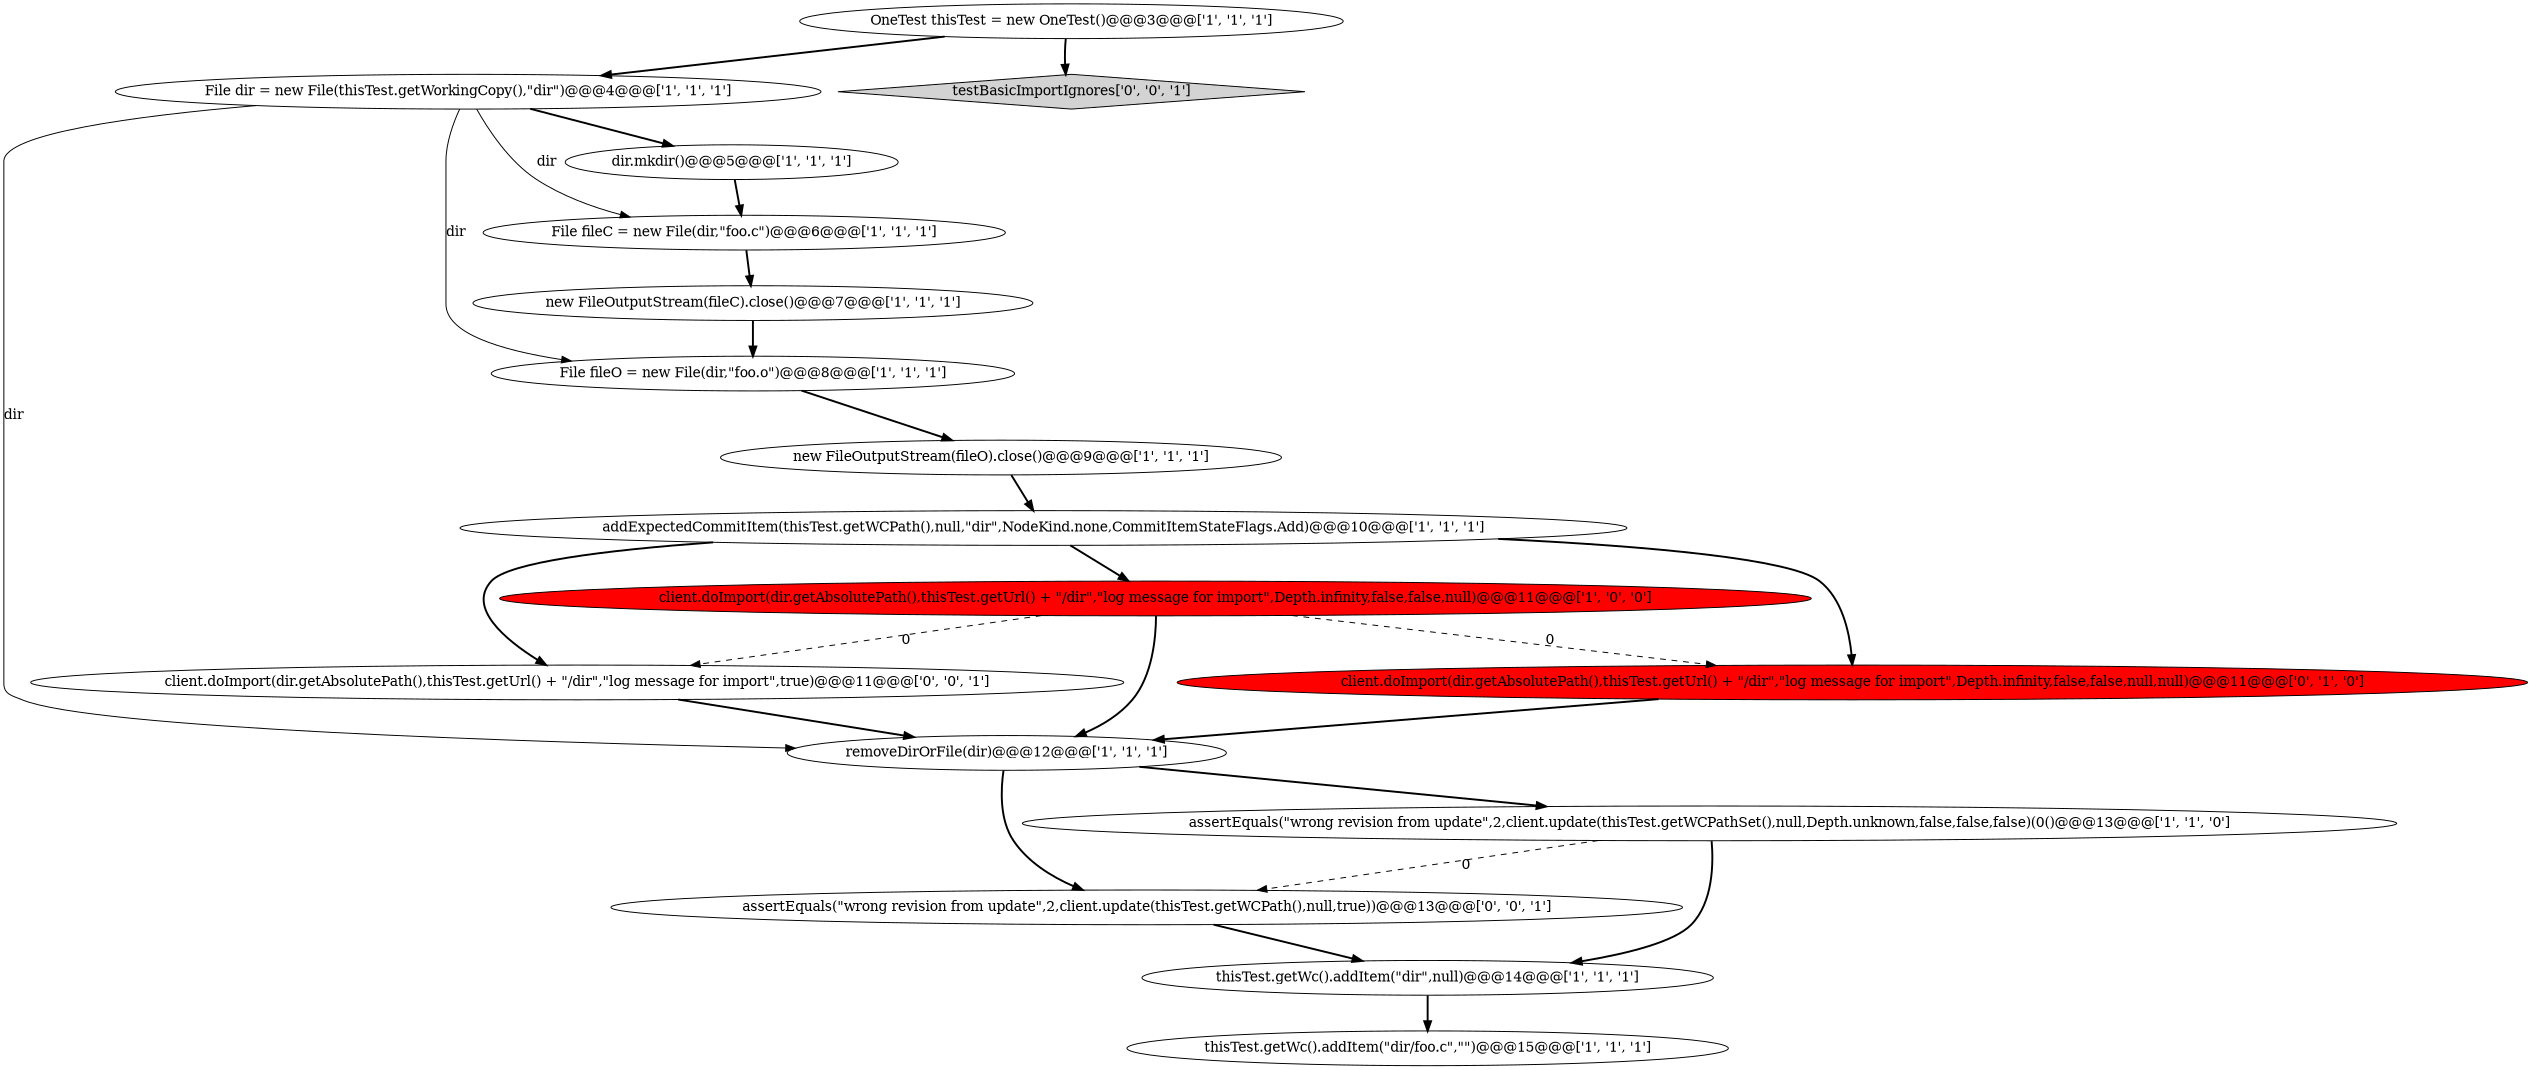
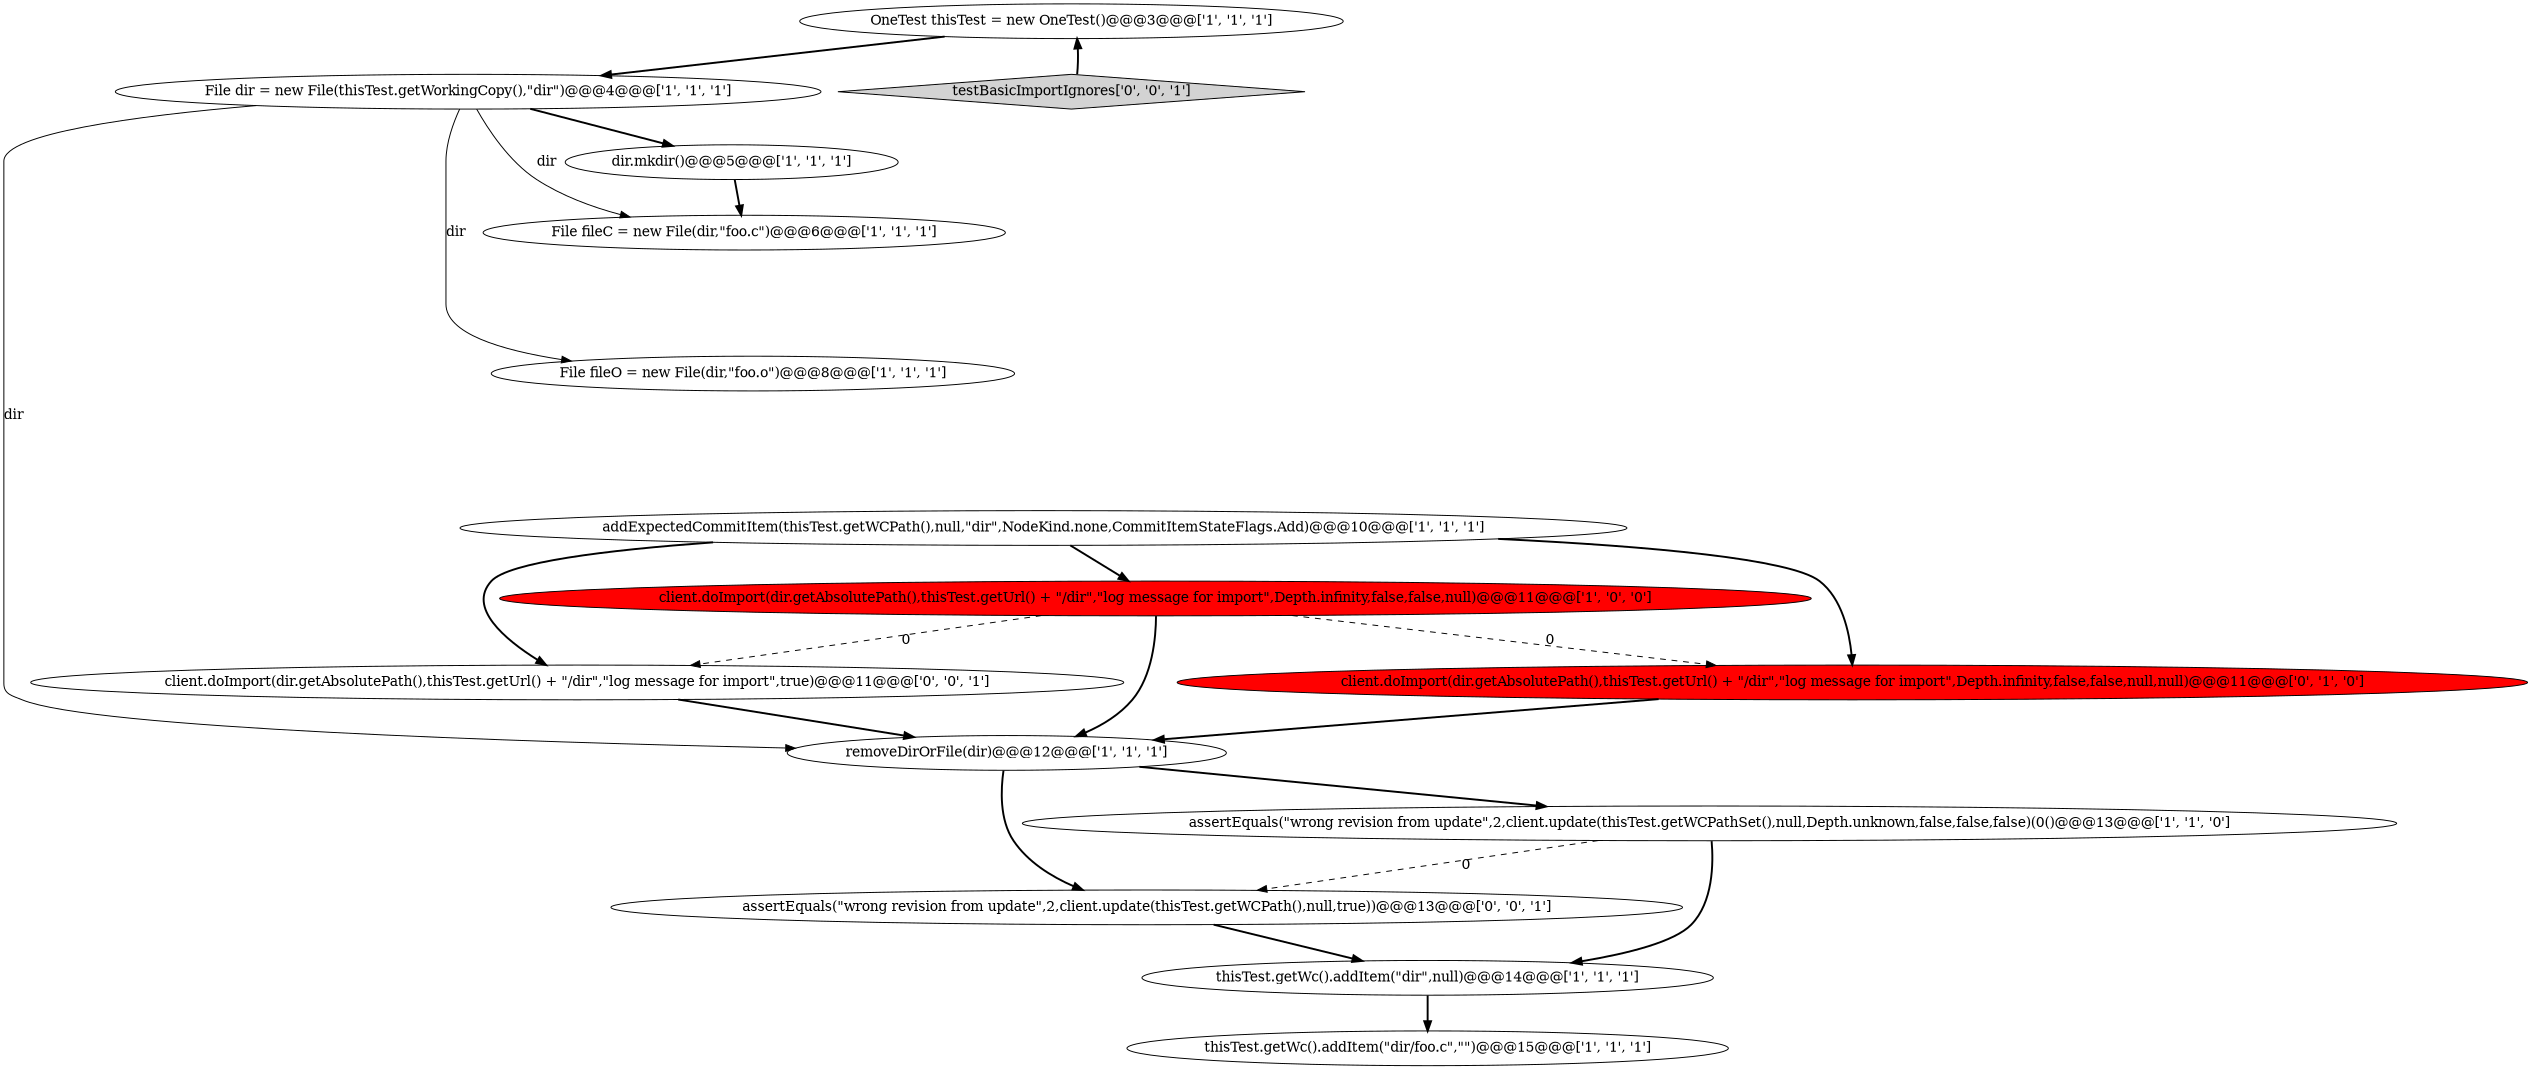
(1065, 52) -> (1078, 61)
(753, 303) -> none
(1001, 458) -> none
